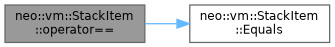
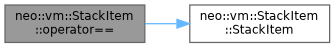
(260, 24) -> (260, 24)
